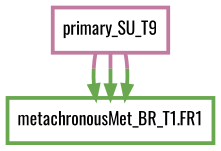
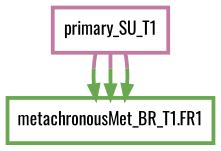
(110, 30) -> (110, 30)
